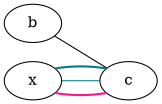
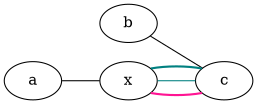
none -> (33, 81)
